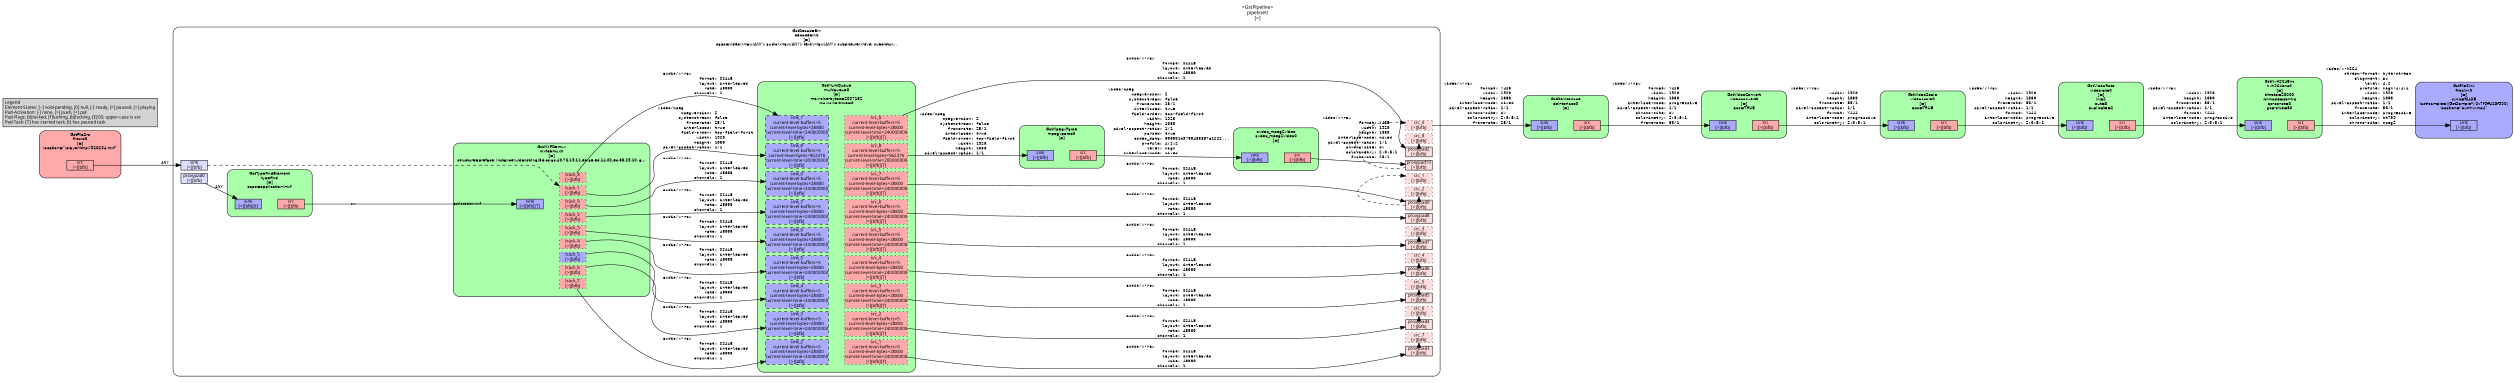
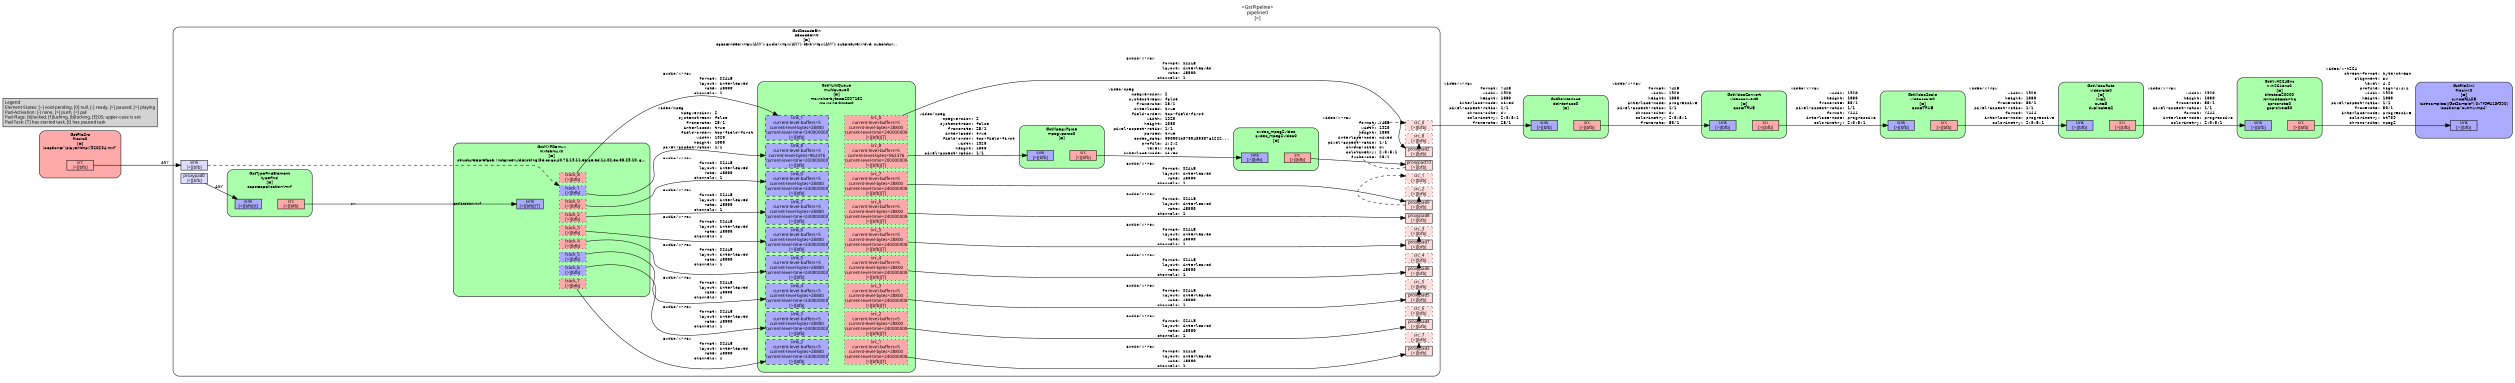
(573, 191) -> (573, 191)
(573, 270) -> (573, 270)
